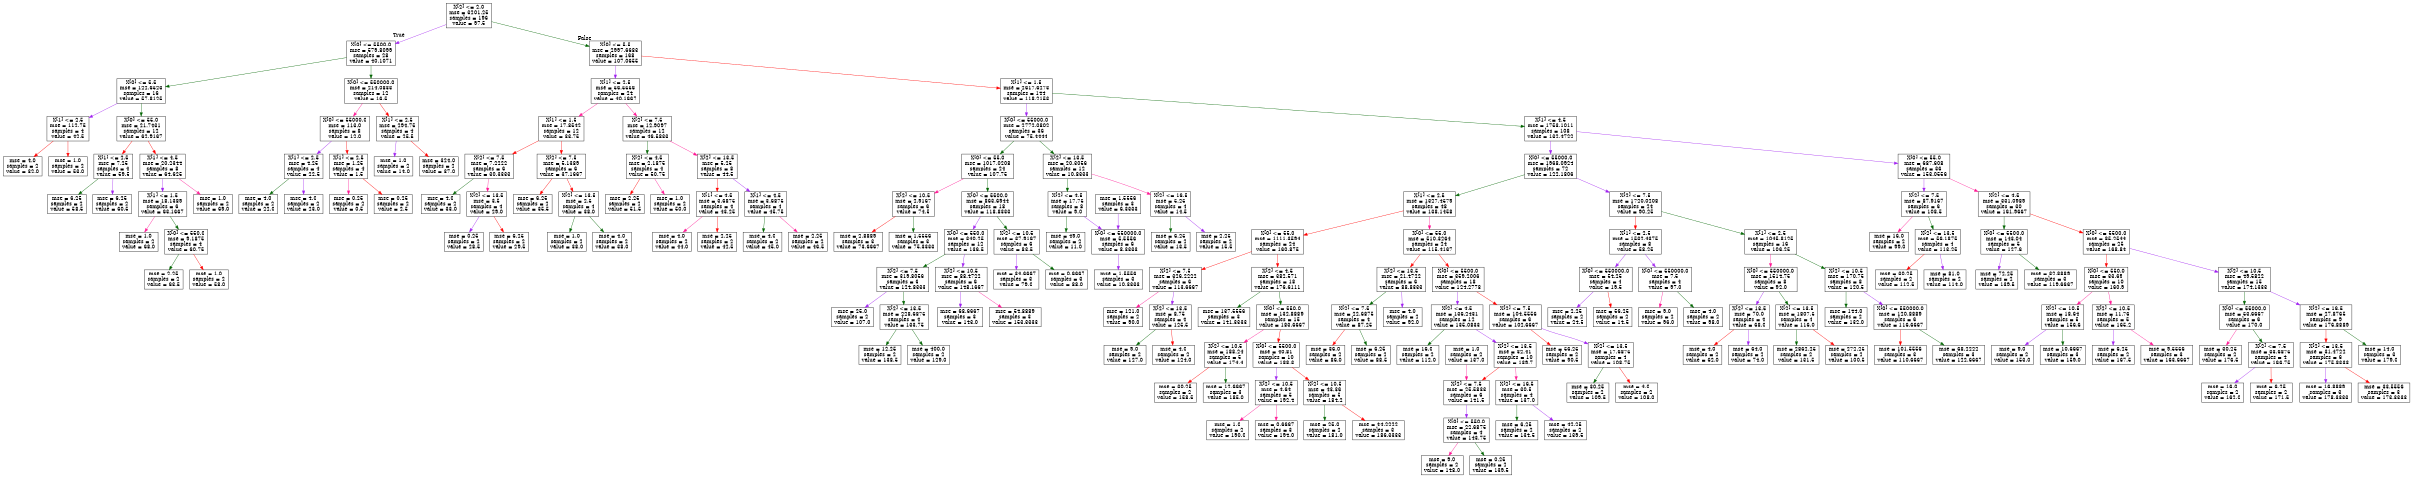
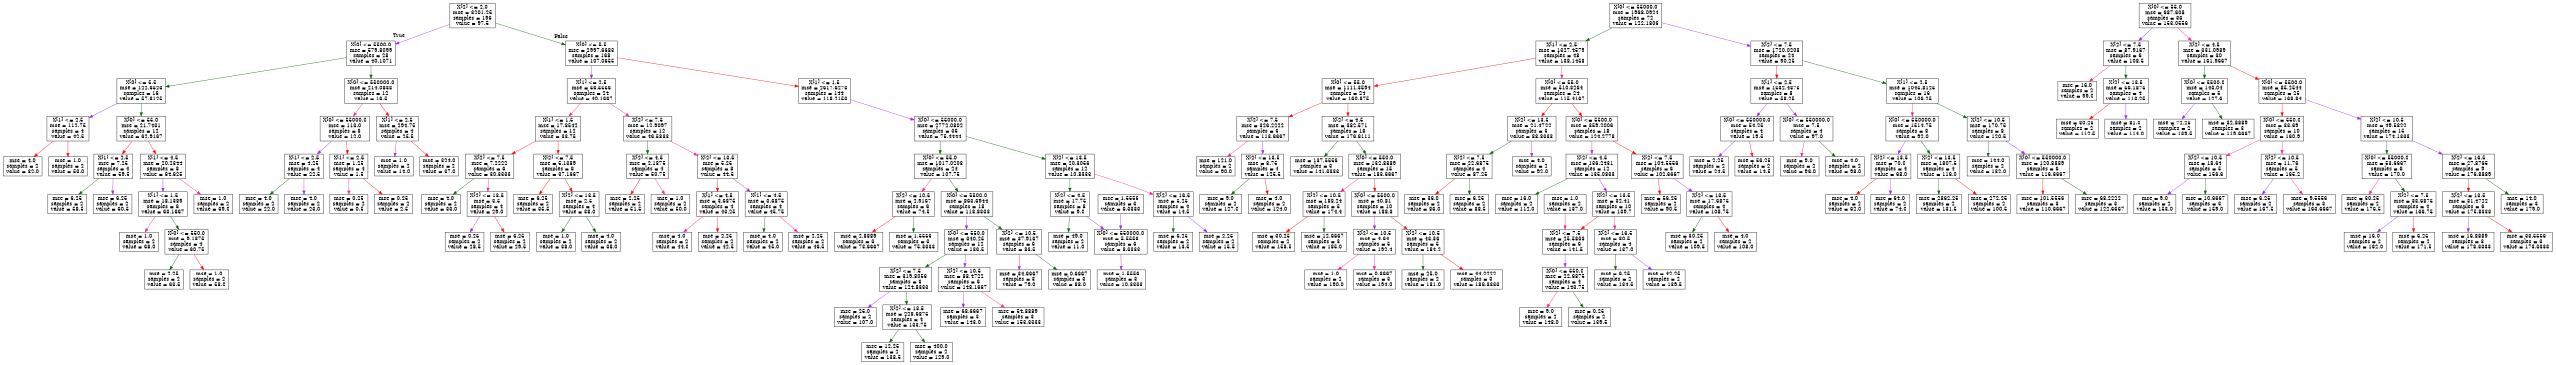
(1551, 129) -> none
